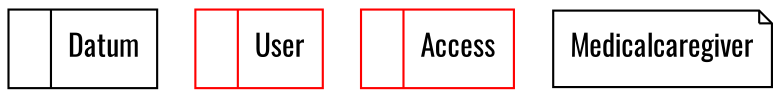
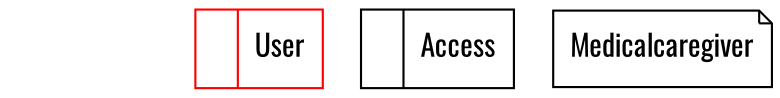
(83, 49) -> none
(437, 49) -> (437, 49)
